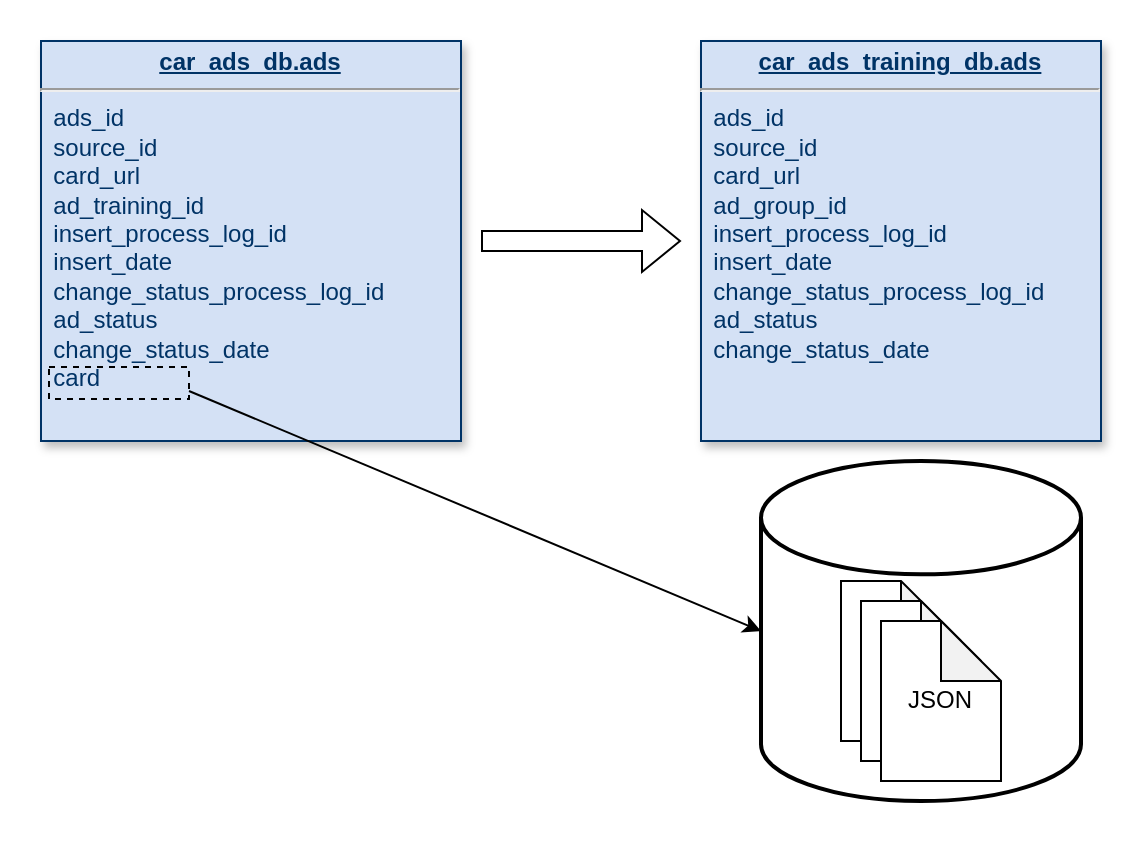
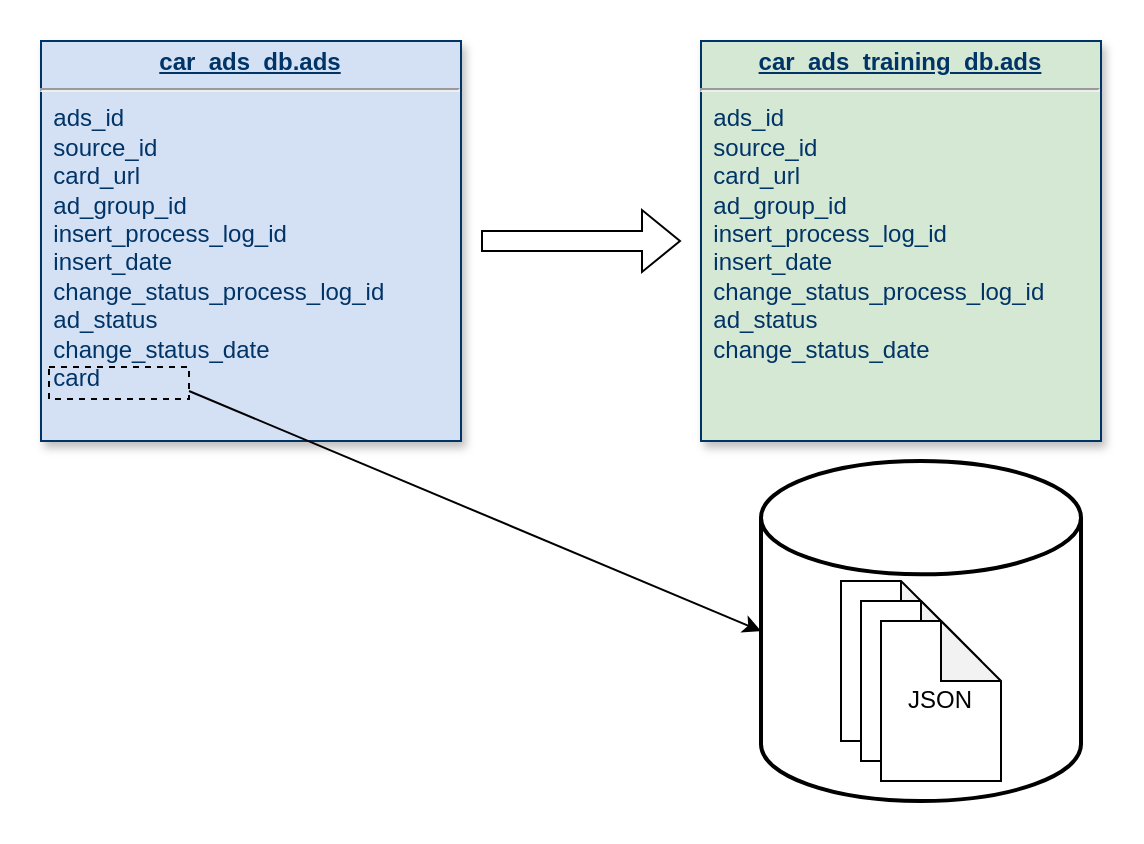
(223, 199) -> (223, 199)
(901, 241) -> (901, 241)
